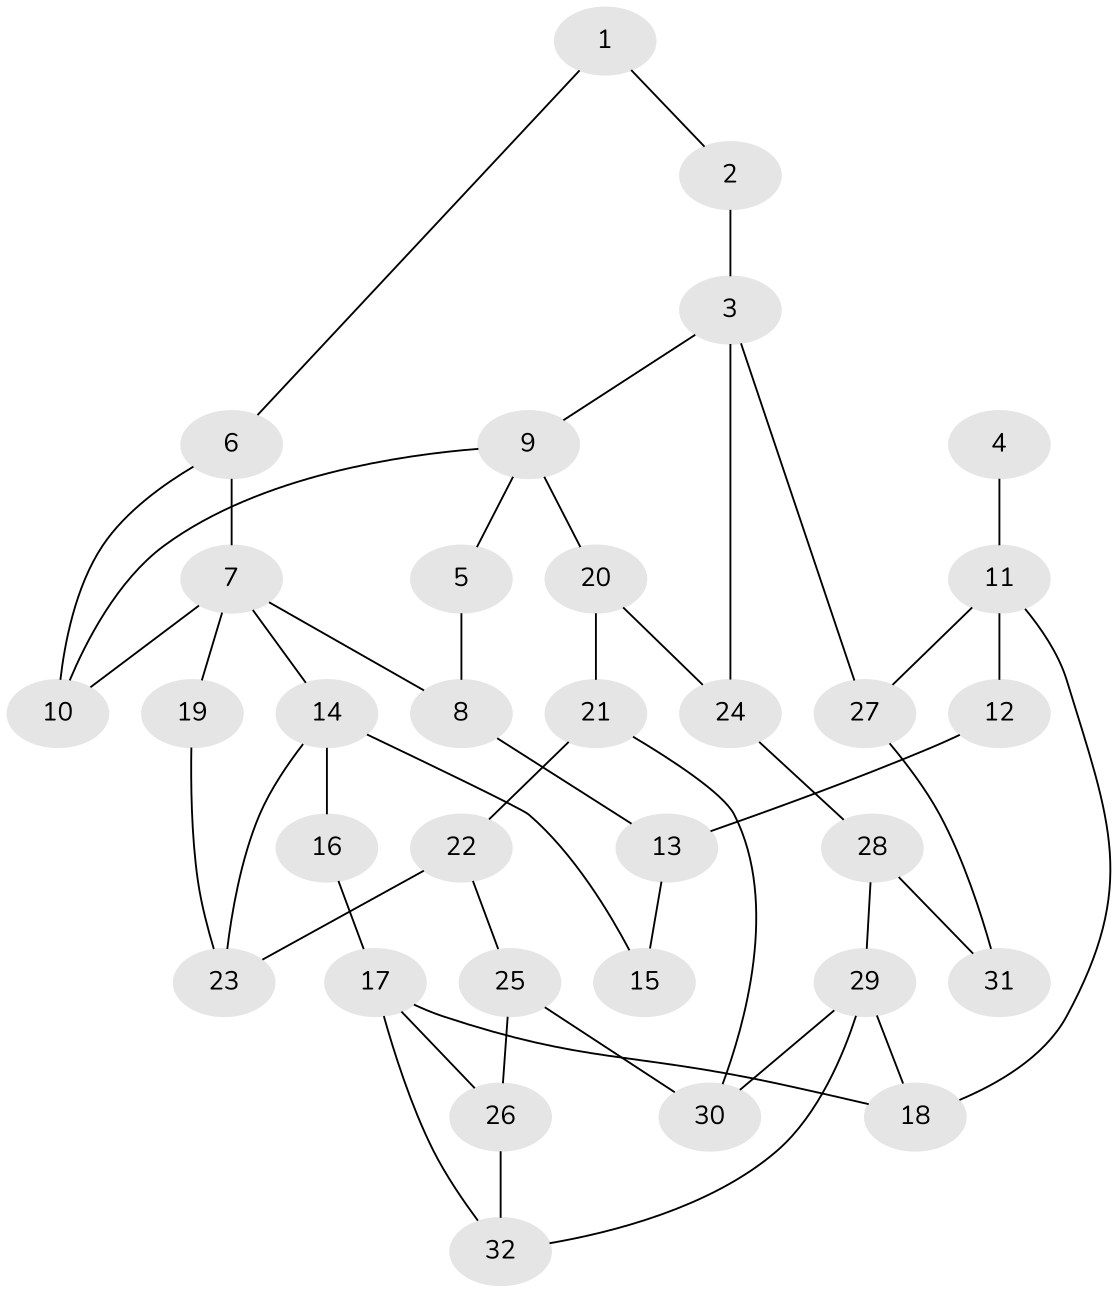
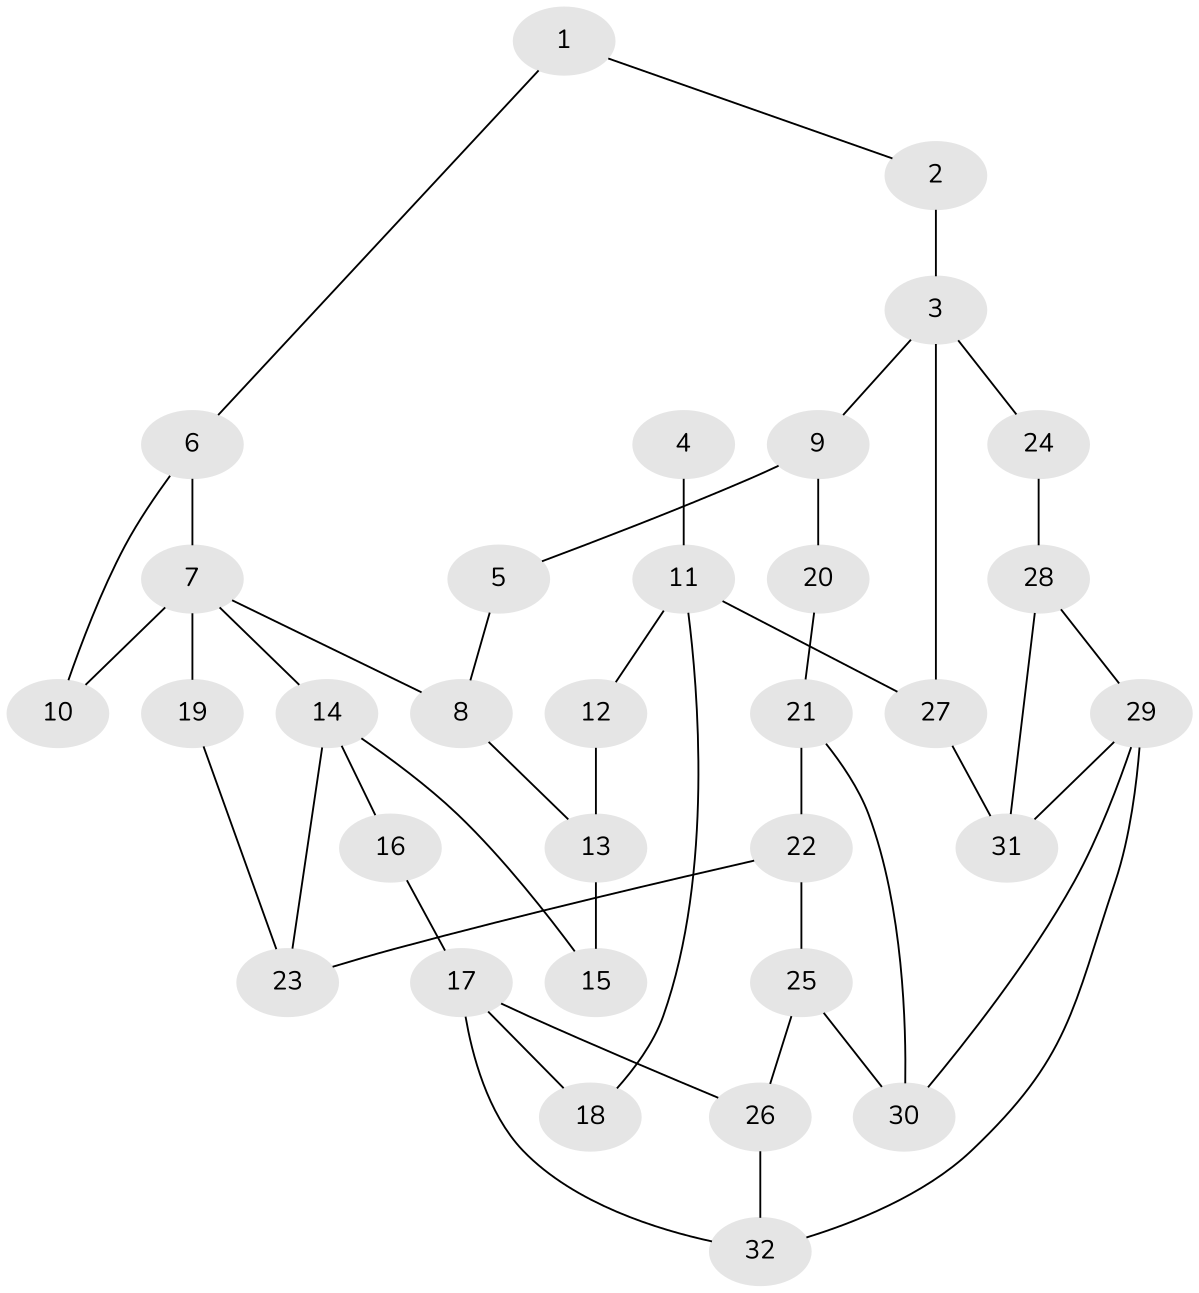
(248, 500) -> none
(663, 646) -> none
(890, 1050) -> (1074, 781)
